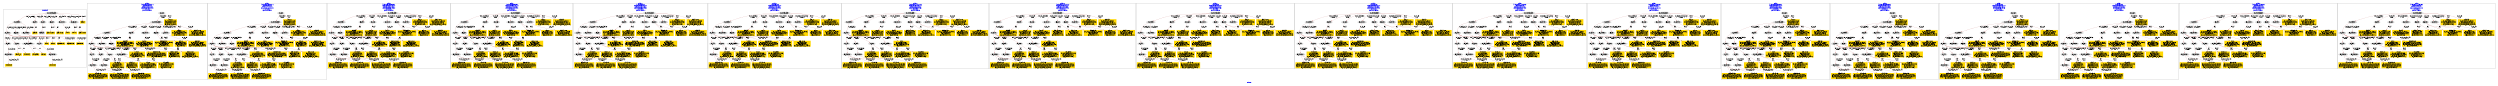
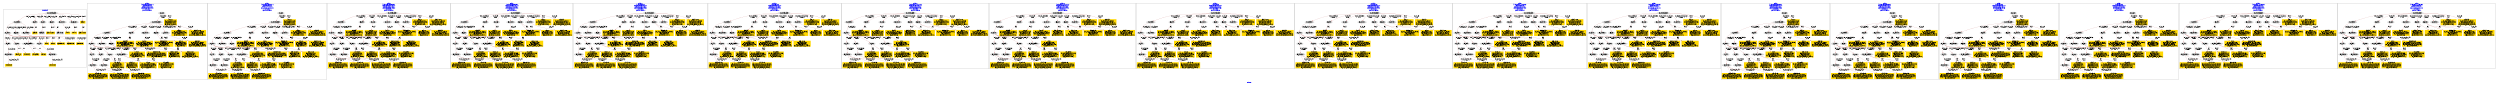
(78, 27) -> (82, 27)
(60, 33) -> (60, 33)
